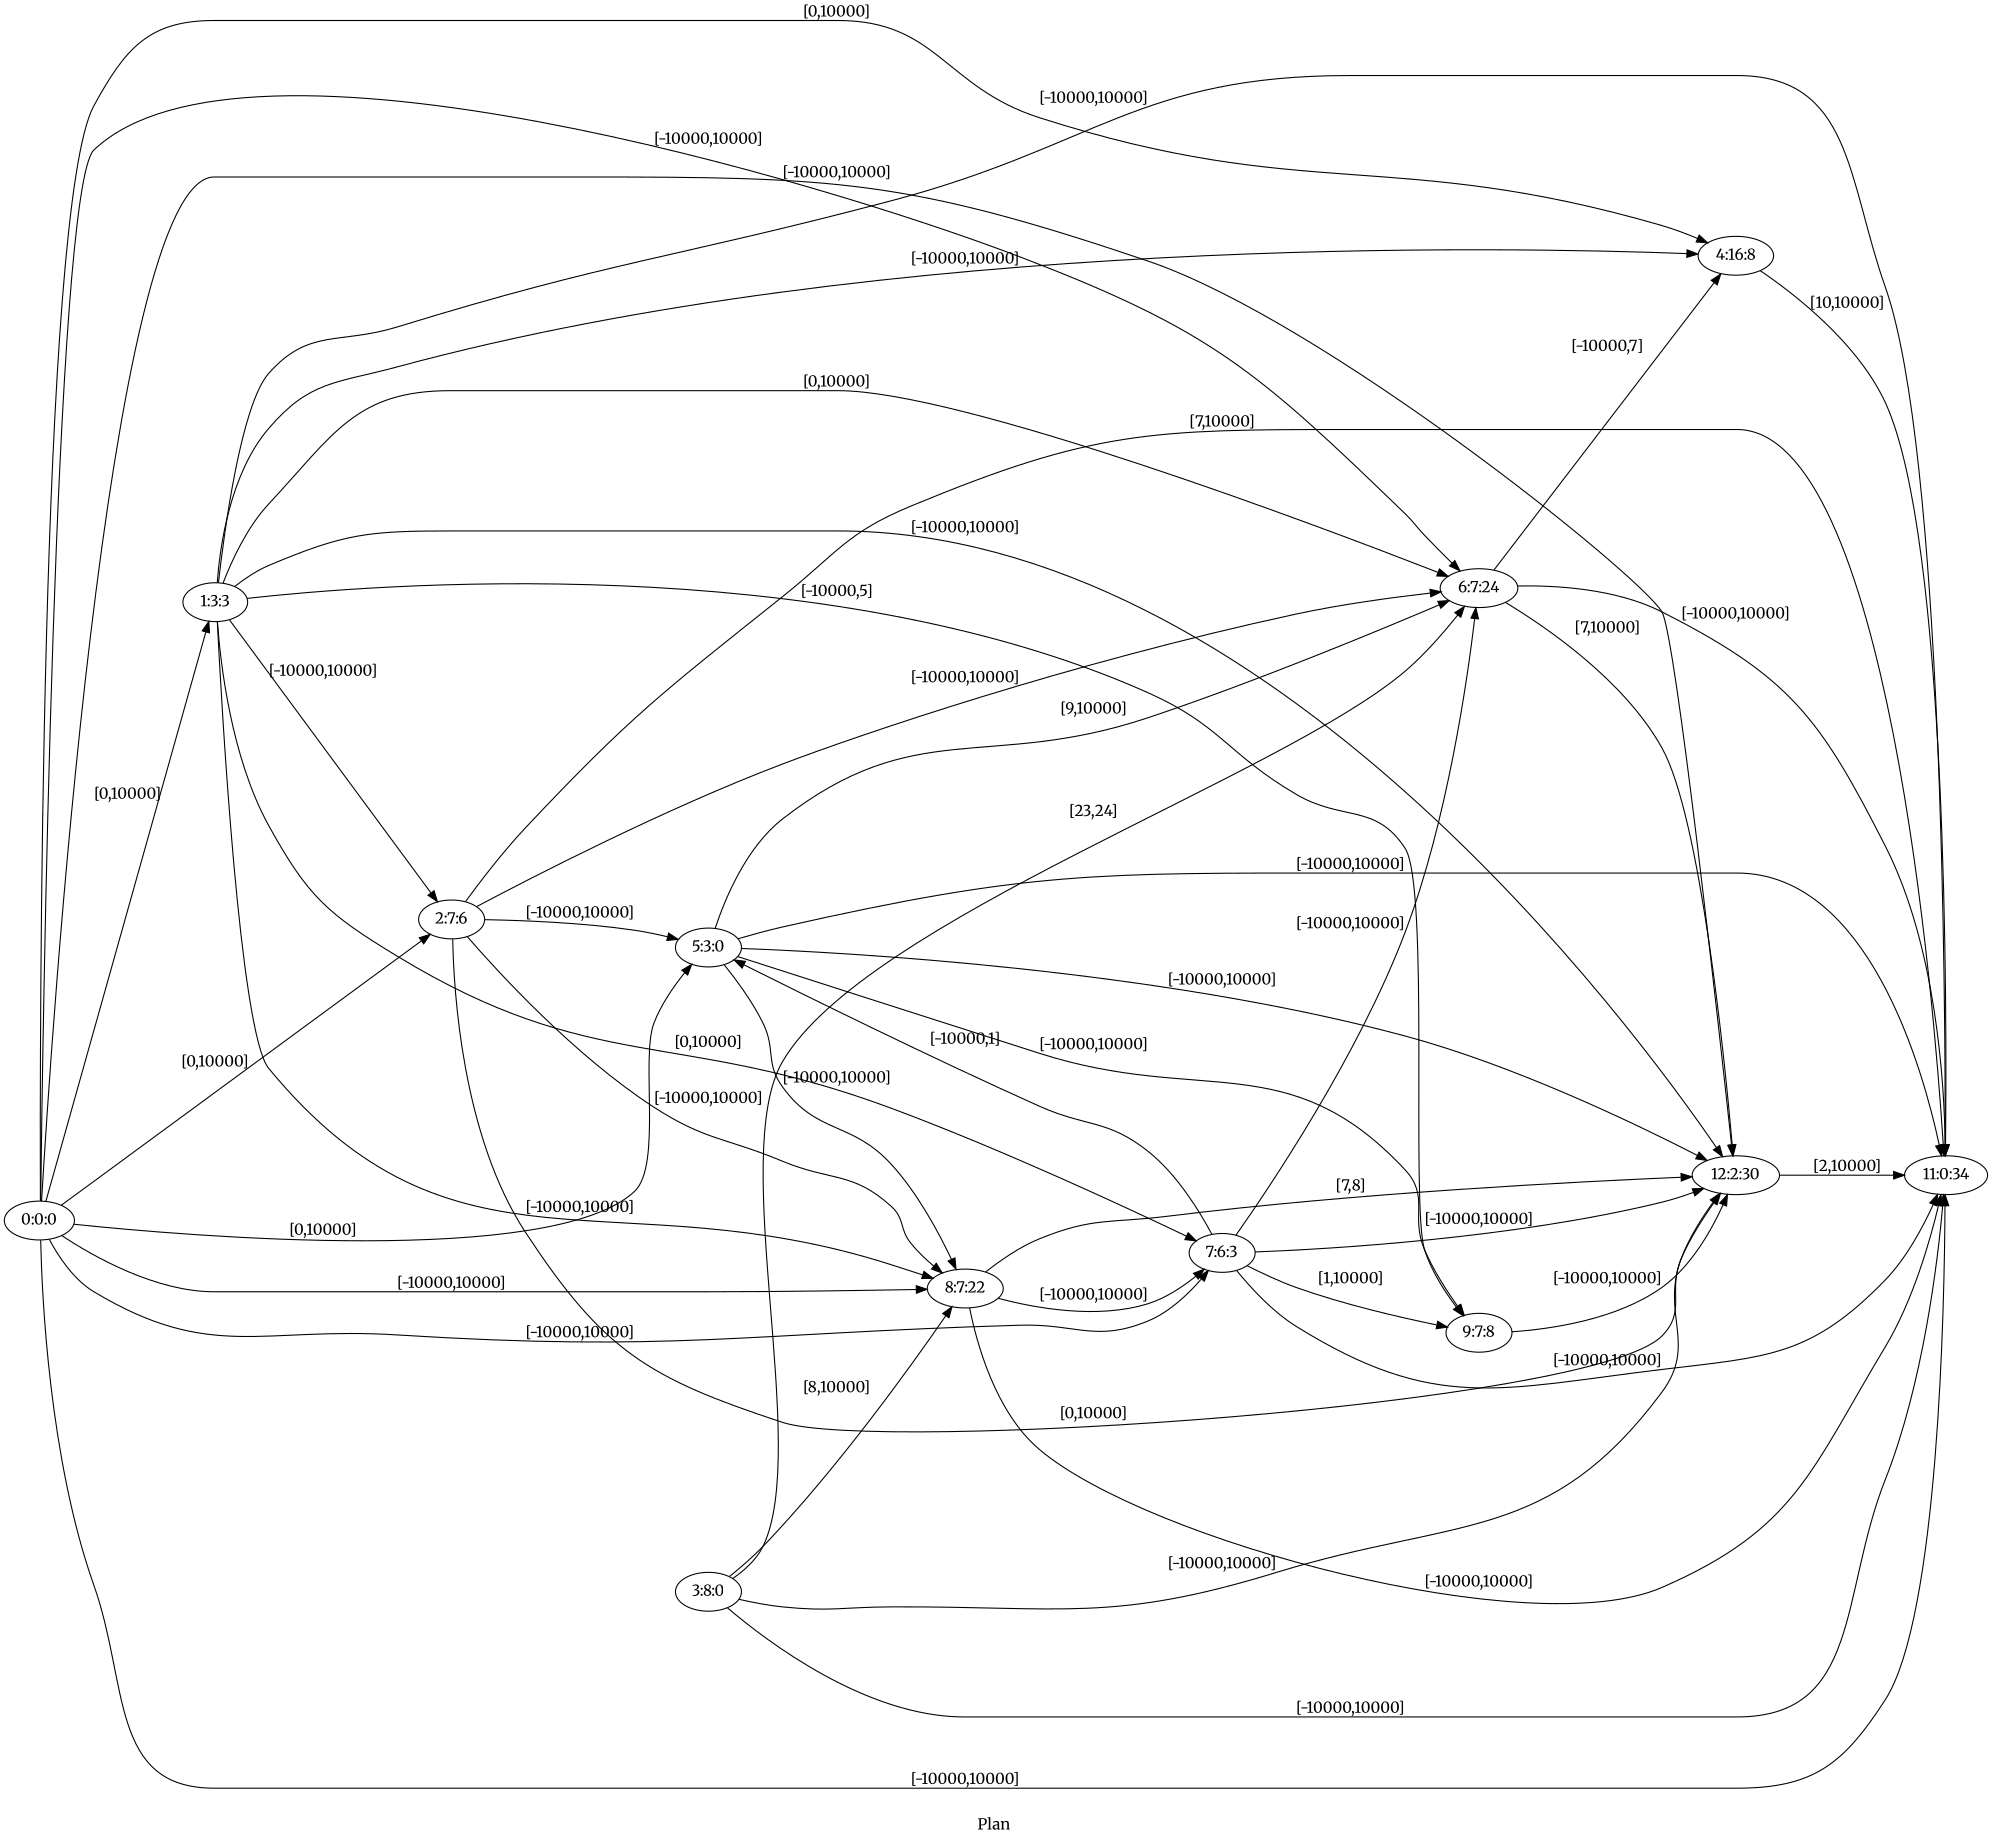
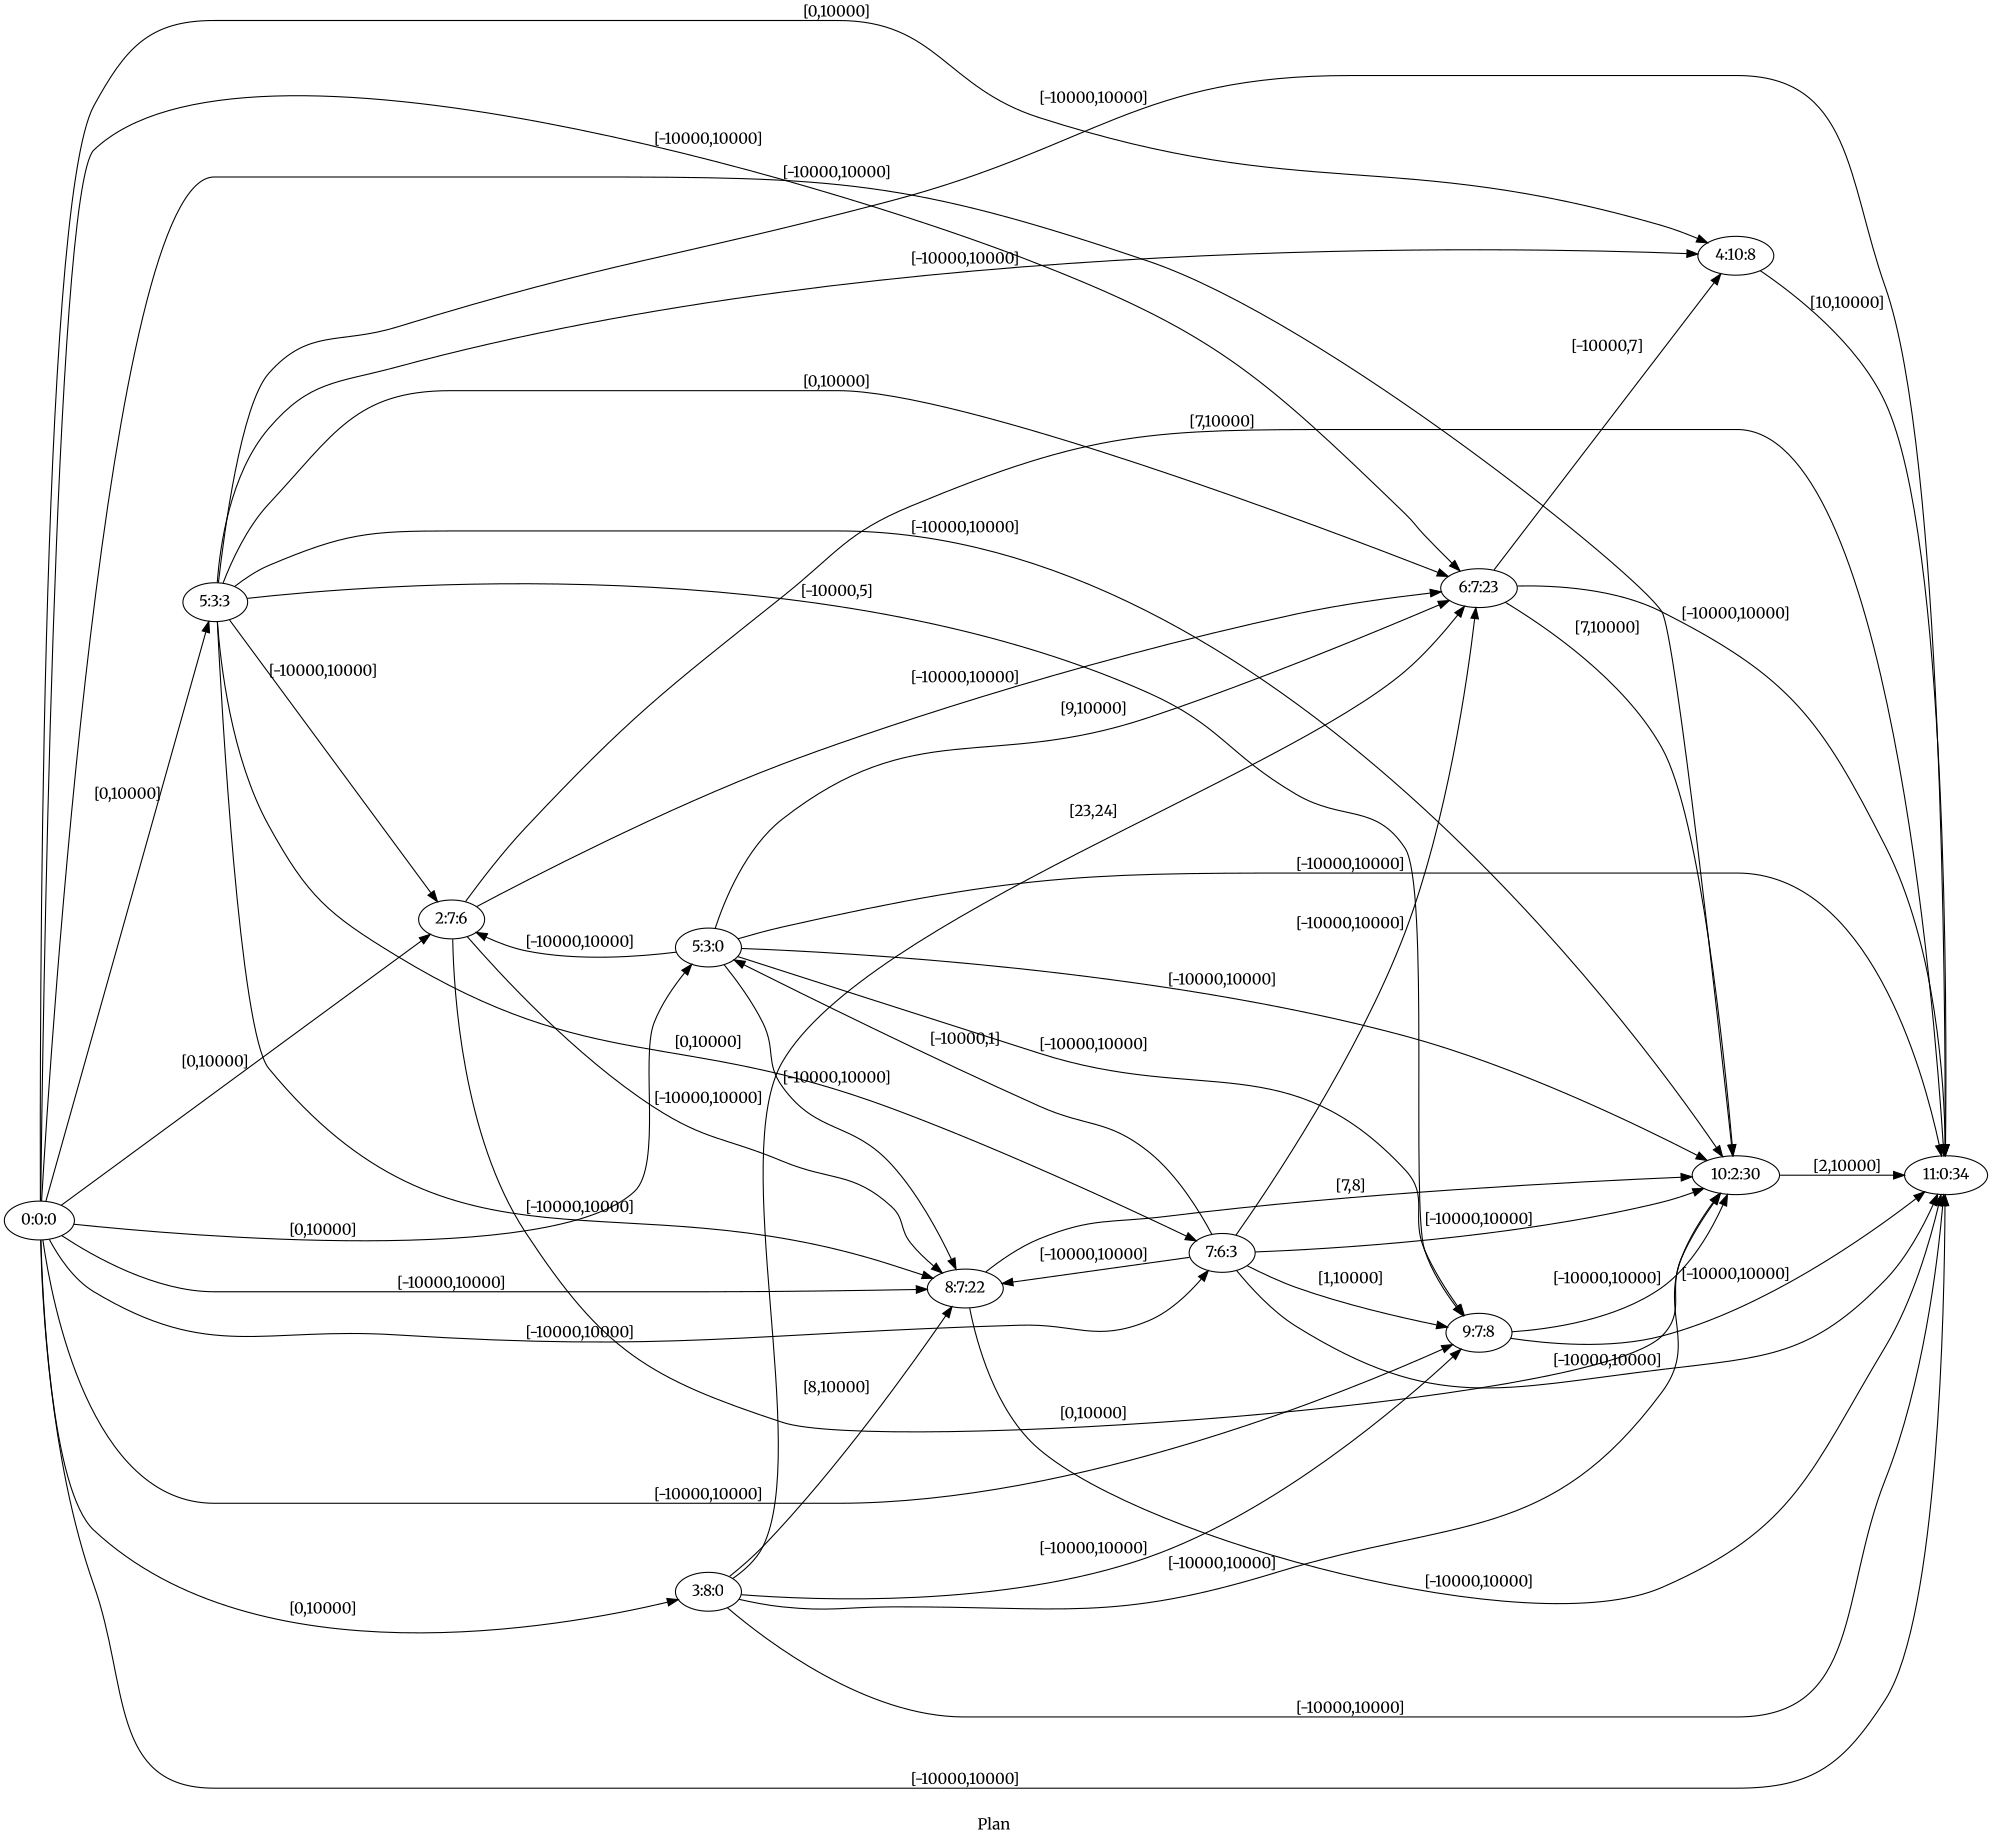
(1736, 256) -> (1736, 256)
(1479, 588) -> (1479, 588)
(215, 602) -> (215, 602)
(577, 924) -> (580, 957)
(1736, 1175) -> (1736, 1175)
(1100, 1311) -> (1101, 1270)
none -> (1727, 1313)
none -> (671, 1503)
none -> (1127, 1563)
none -> (224, 1604)
